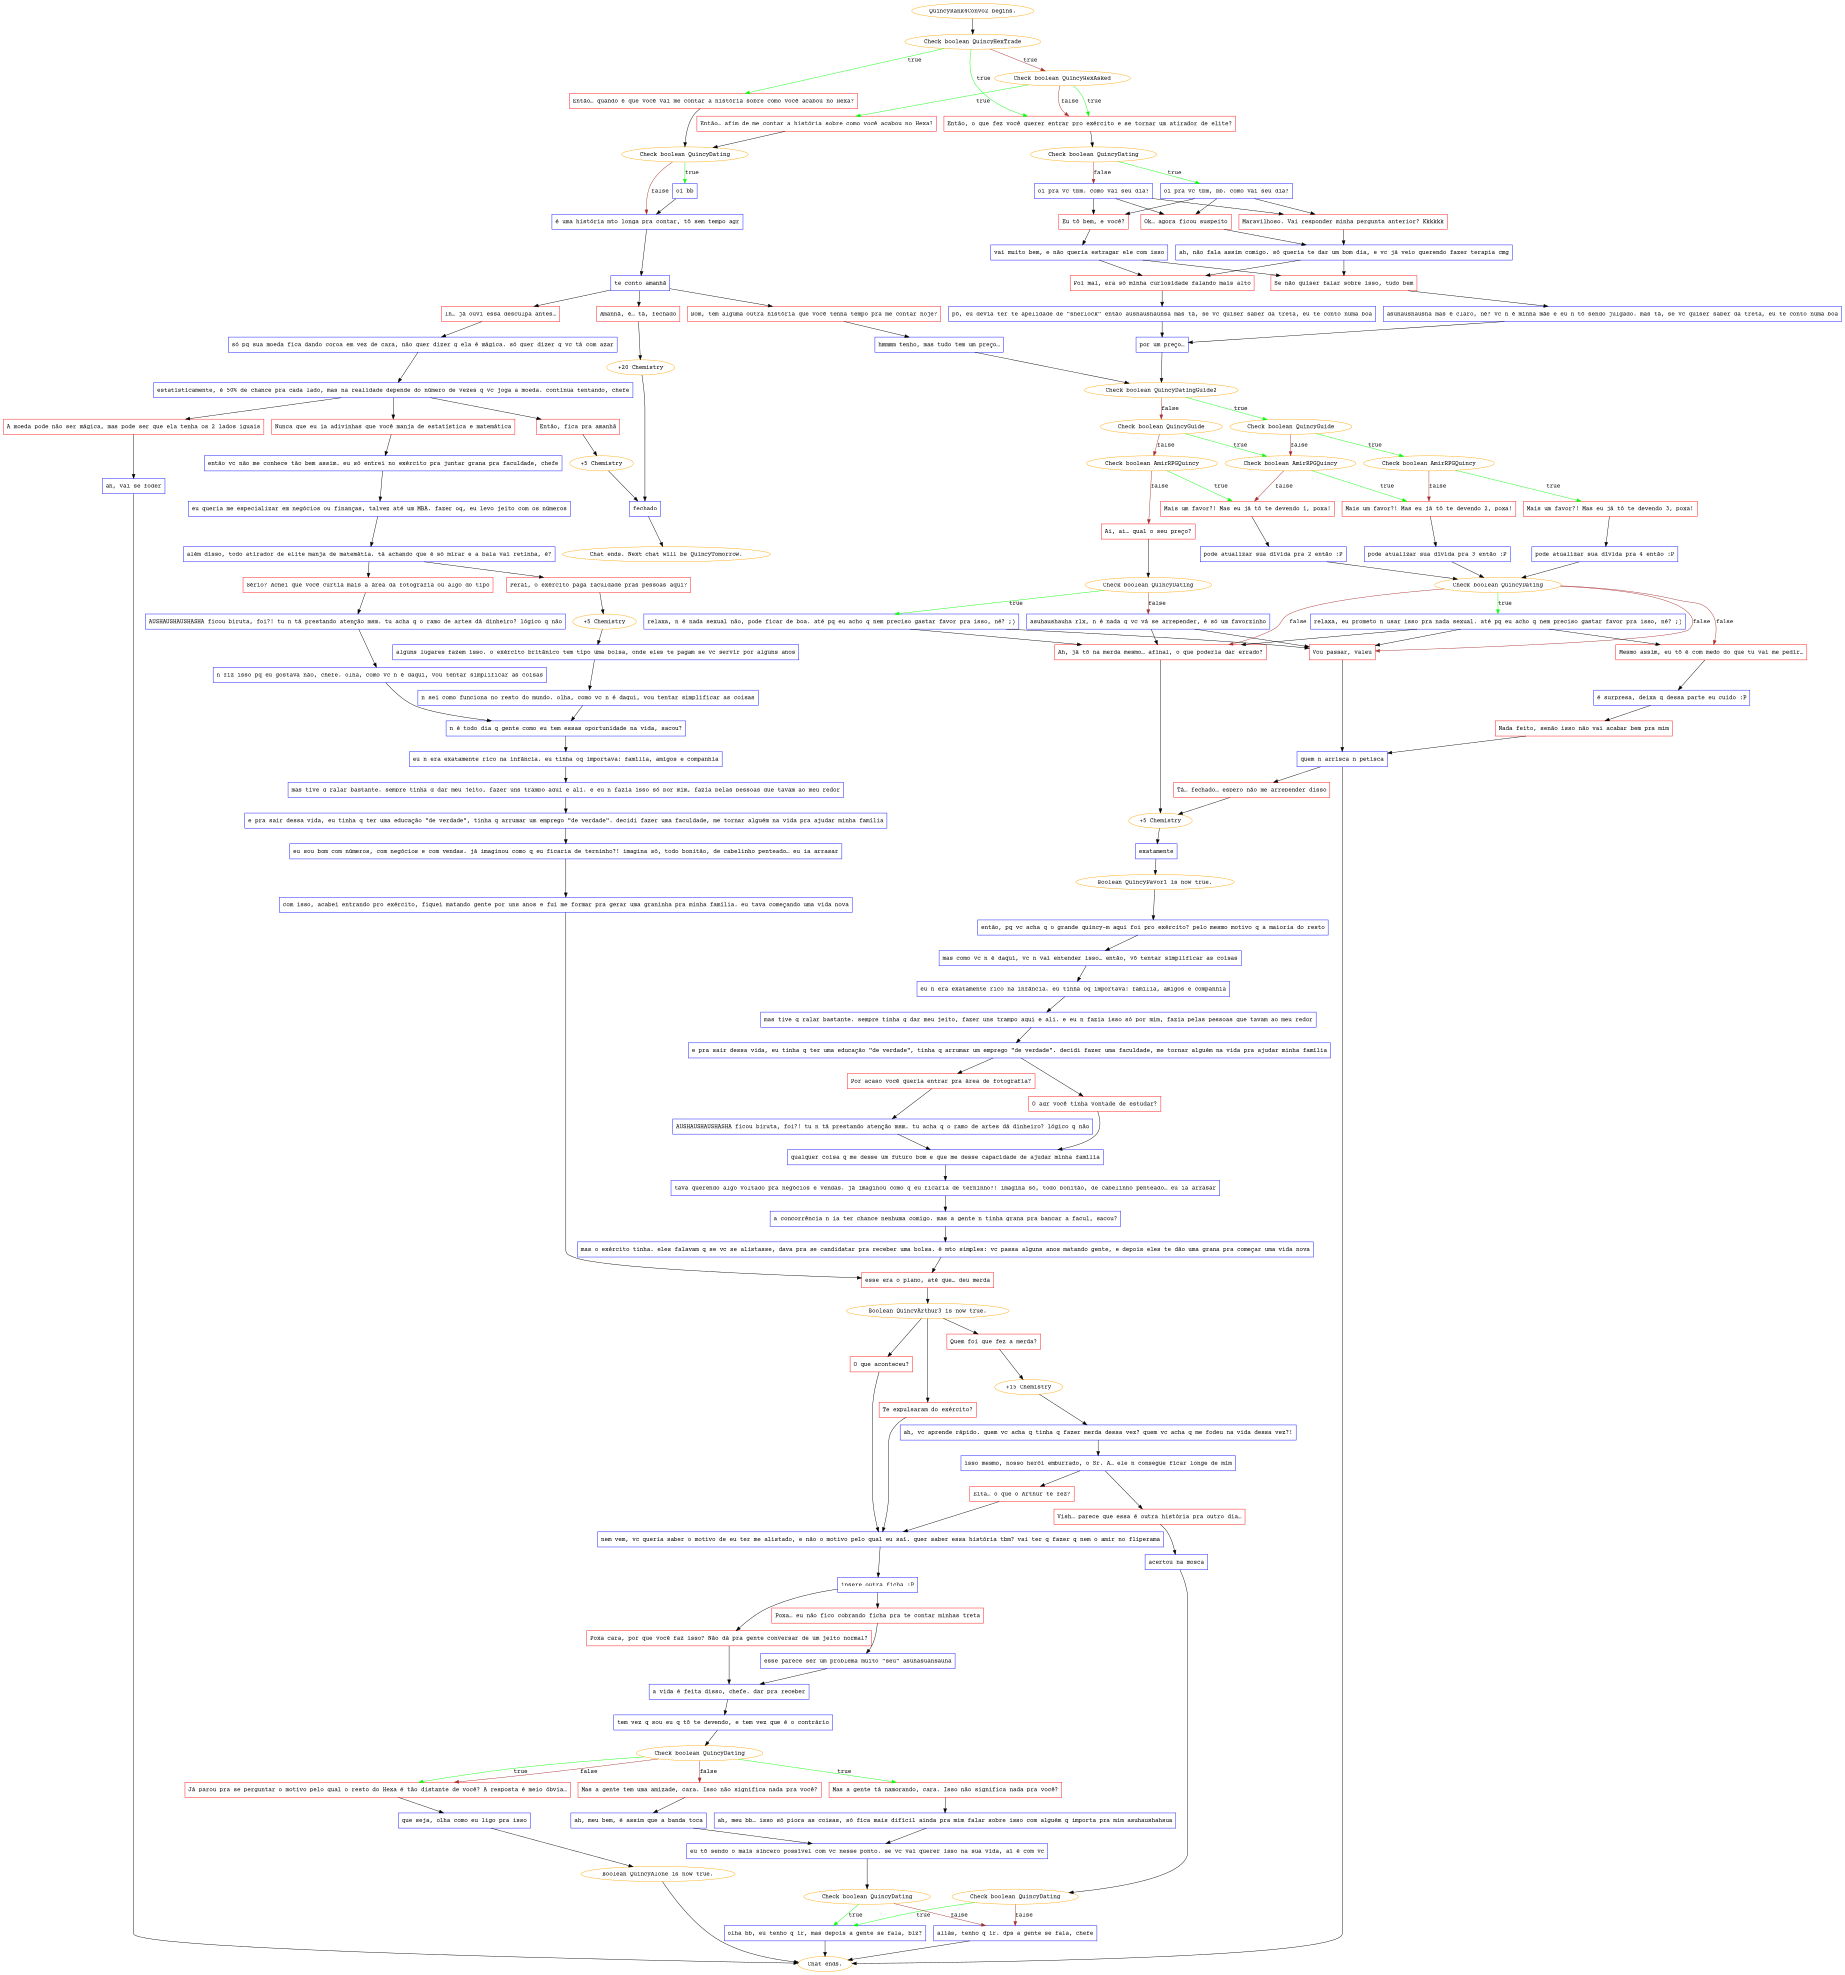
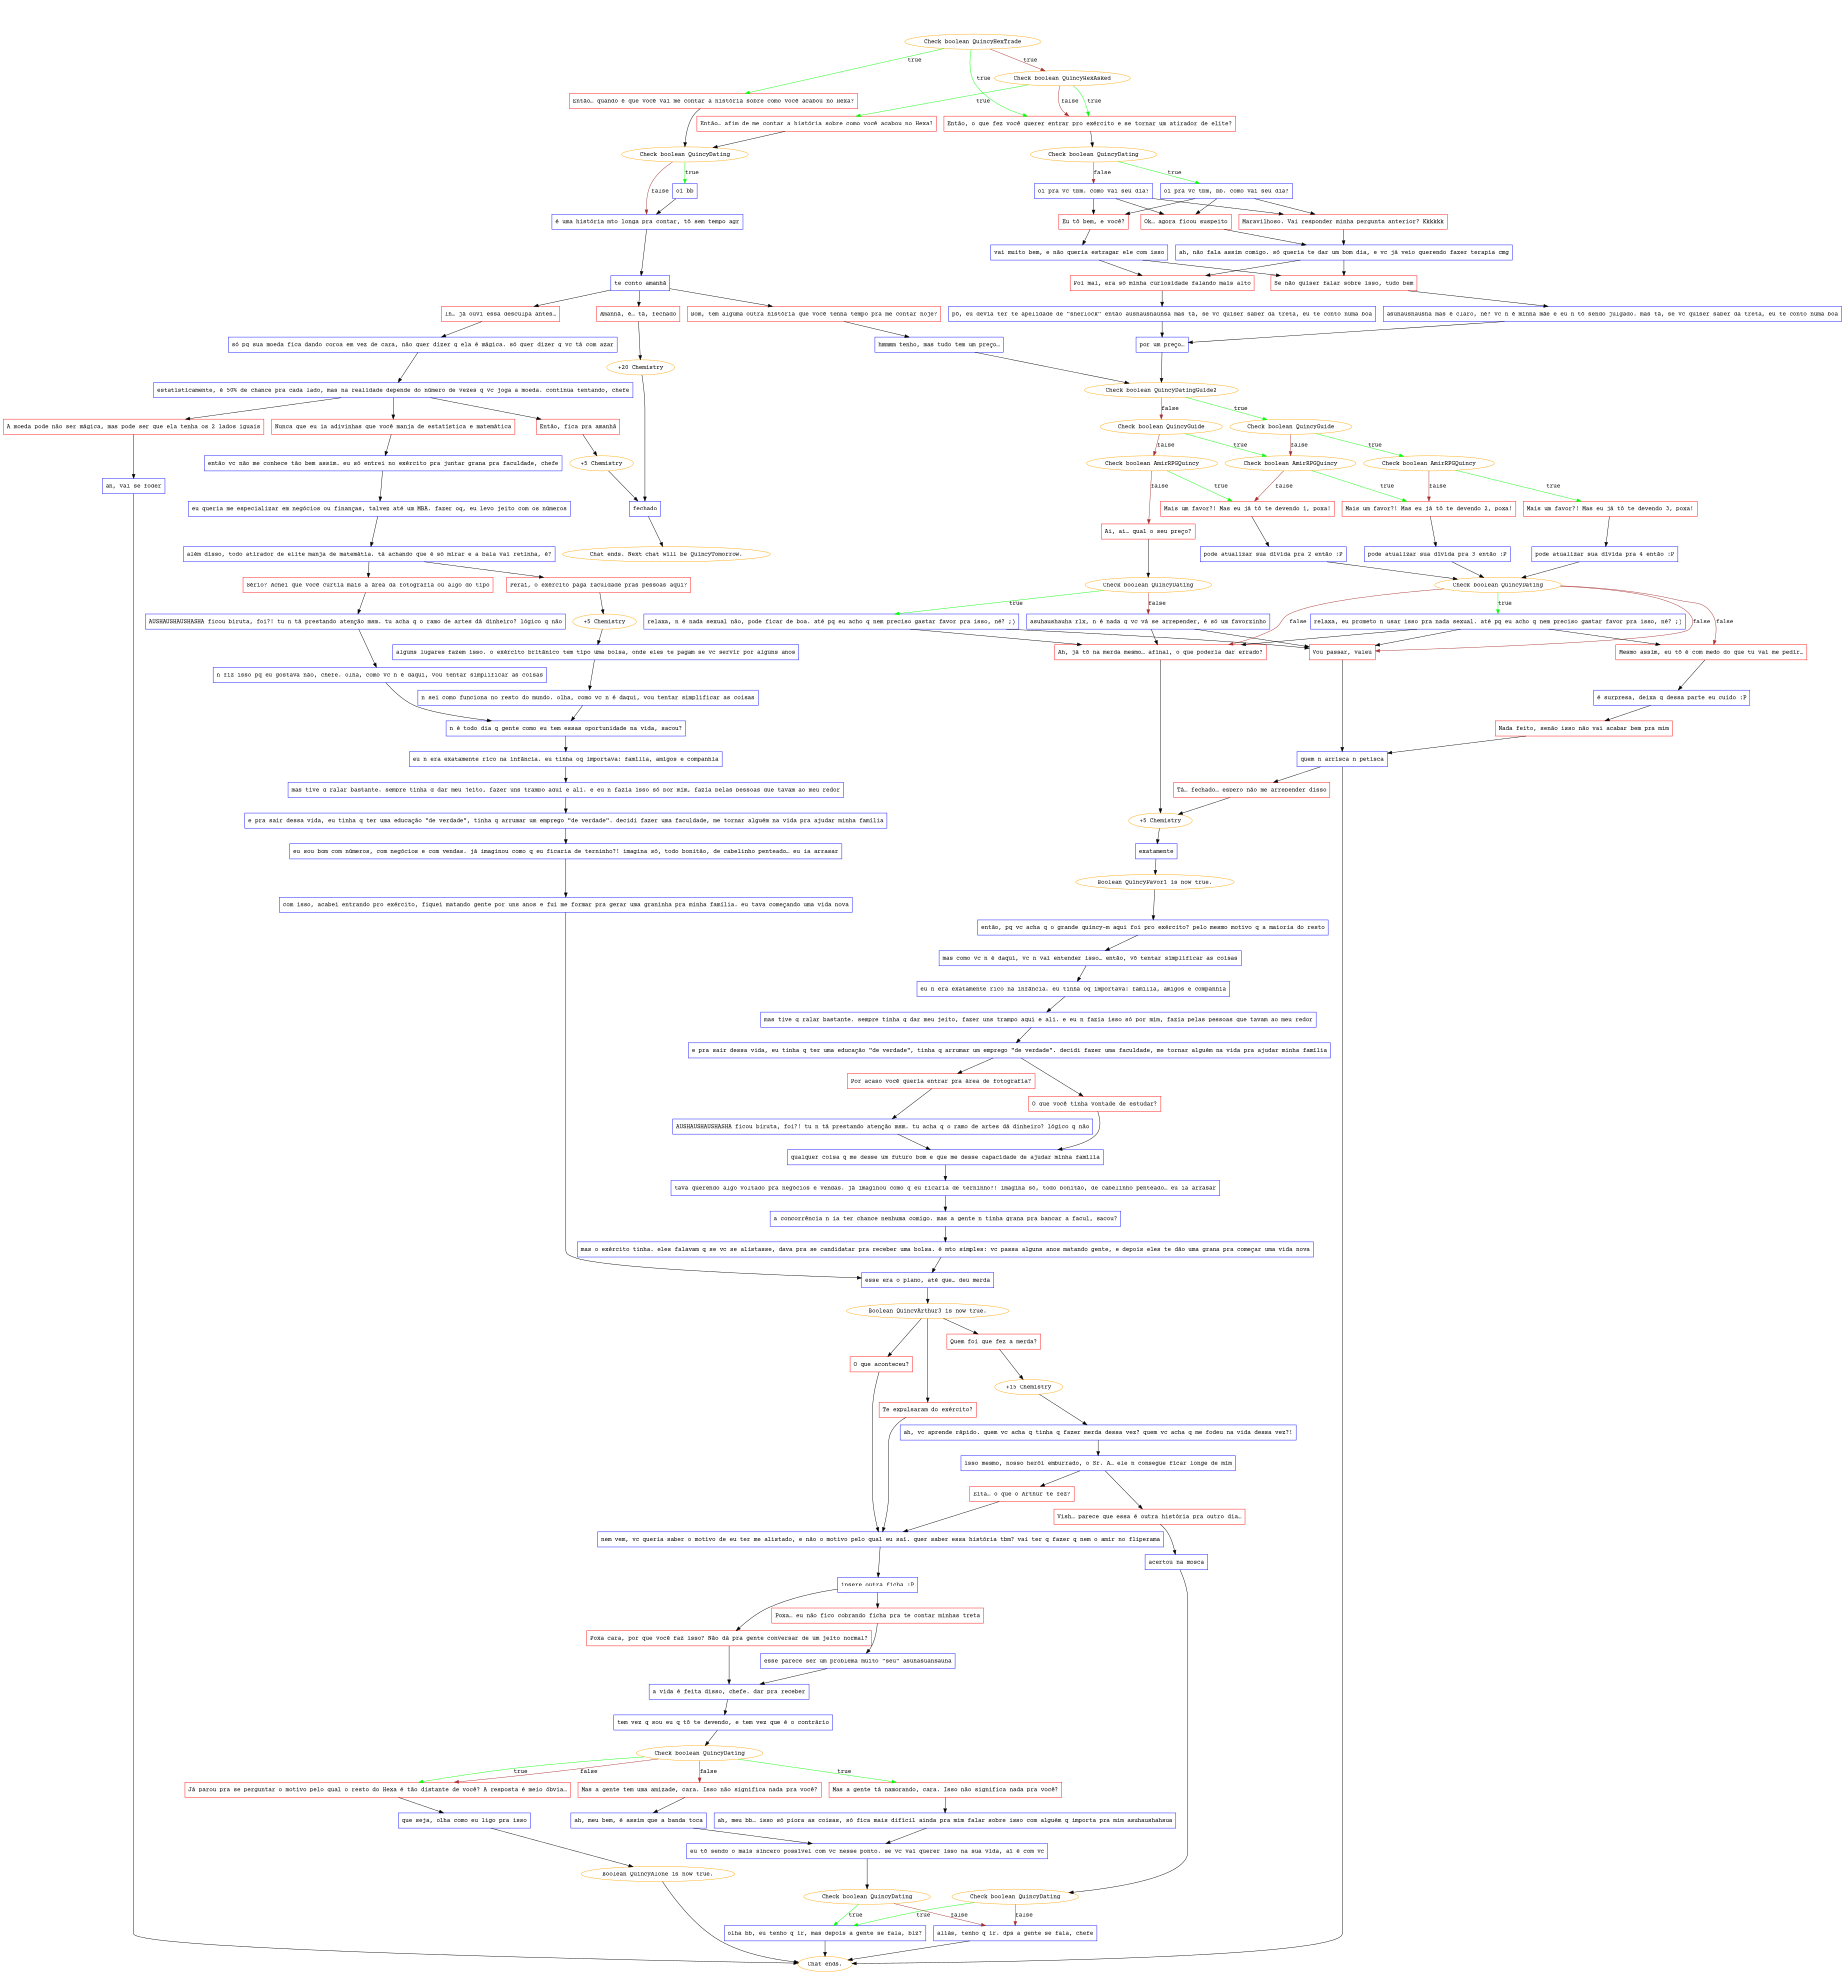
(973, 11) -> none
(1095, 1104) -> (1095, 1104)
(928, 1280) -> (928, 1280)
